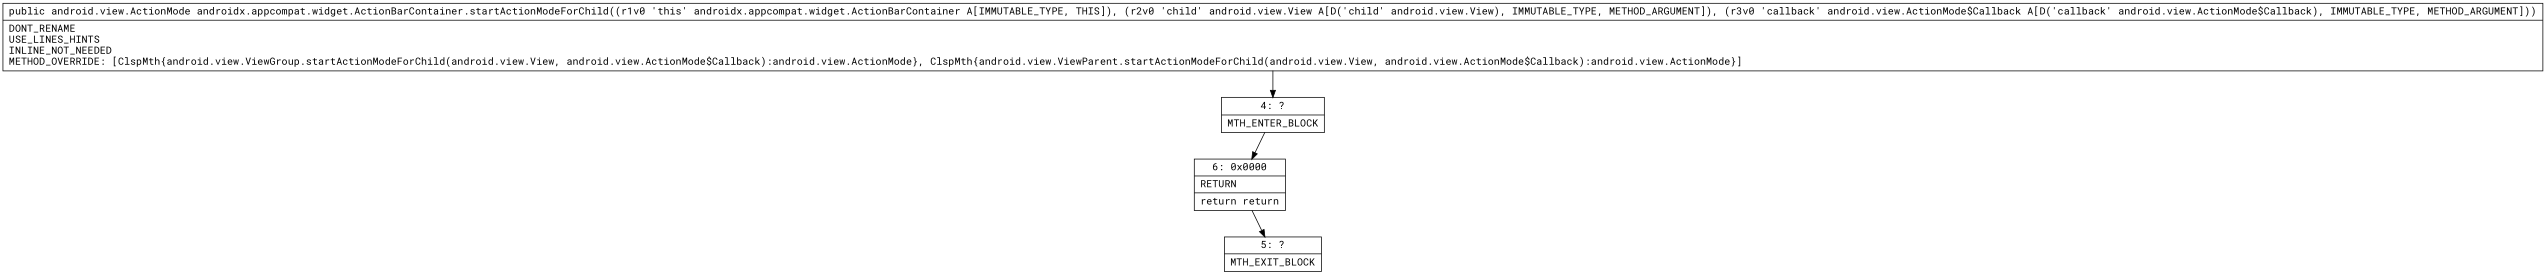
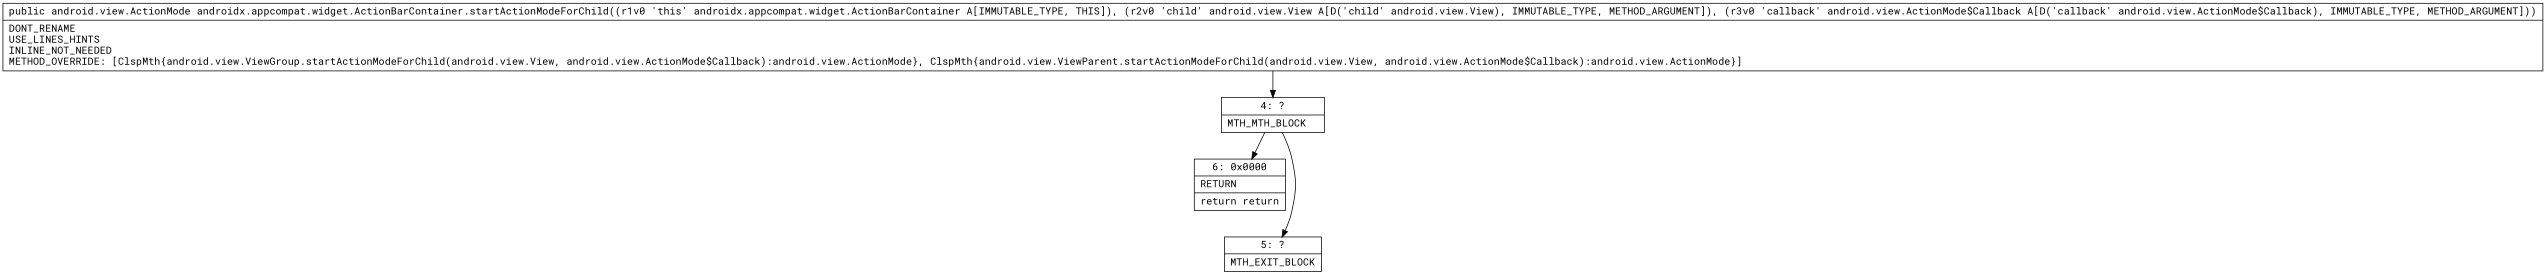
(1273, 123) -> (1267, 123)
(1257, 220) -> (1295, 181)
